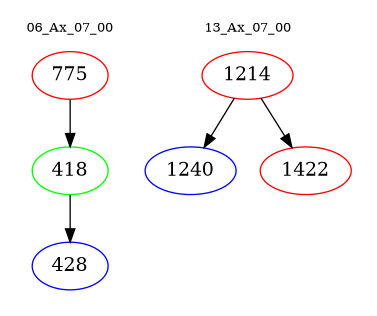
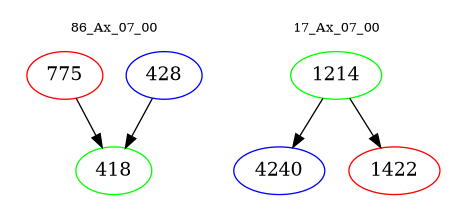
(70, 28) -> (114, 28)
(248, 28) -> (337, 28)
(248, 75) -> (336, 75)
(191, 171) -> (279, 171)
(70, 212) -> (142, 117)
